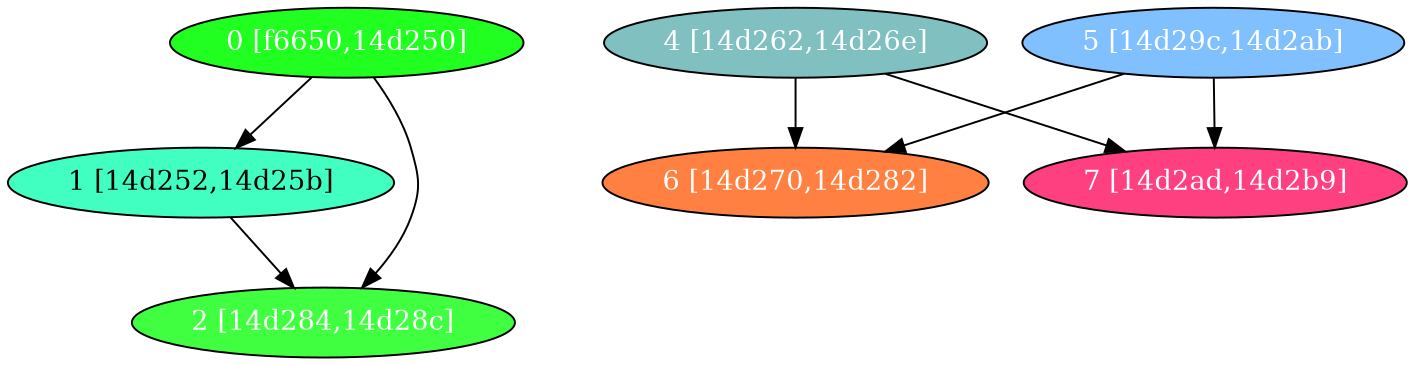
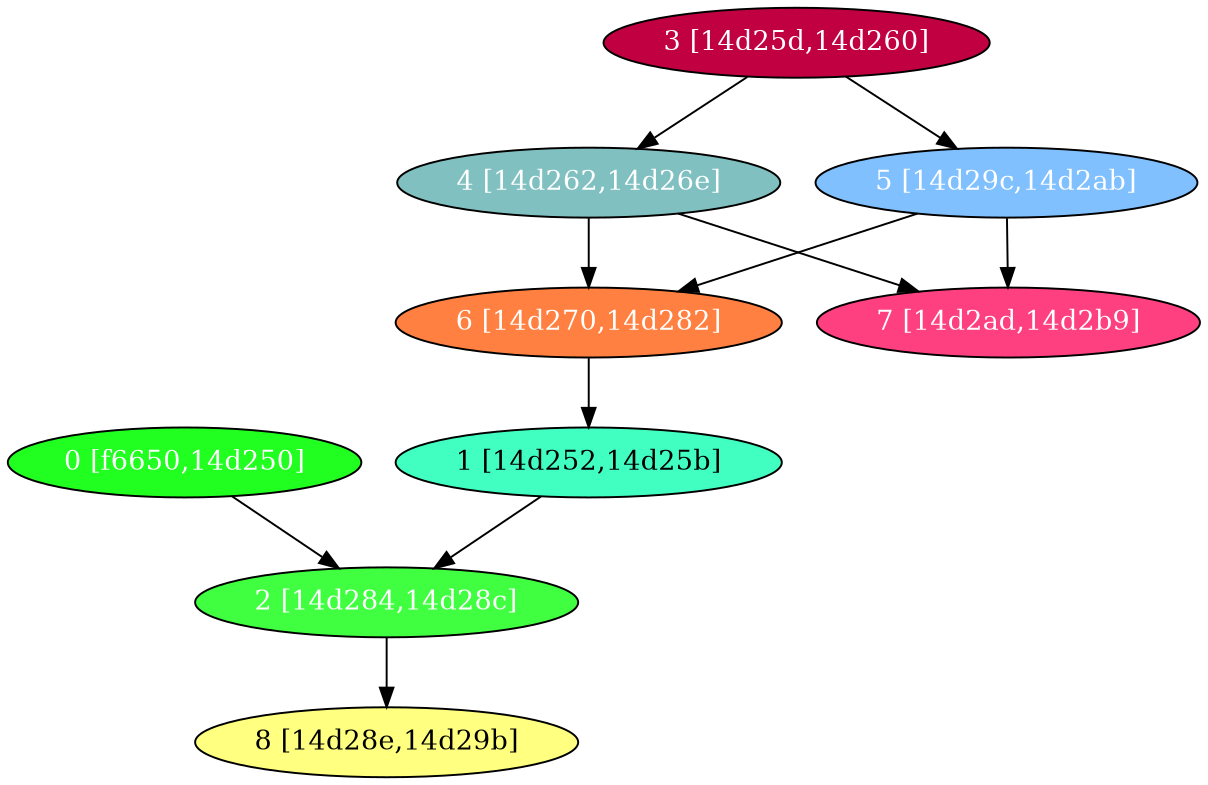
none -> (797, 43)
(281, 106) -> (589, 383)
none -> (387, 742)
